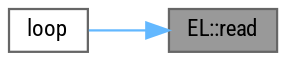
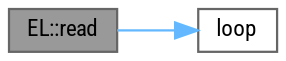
(118, 30) -> (146, 30)
